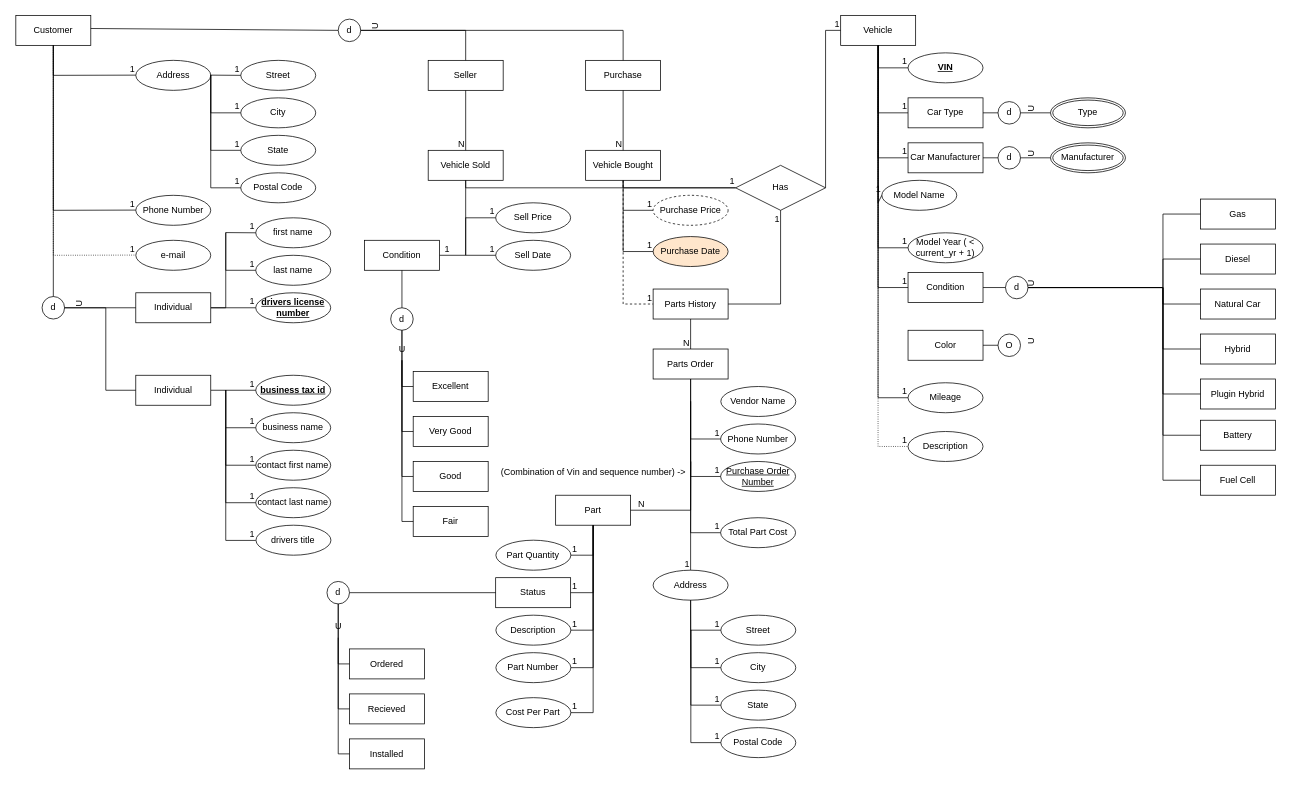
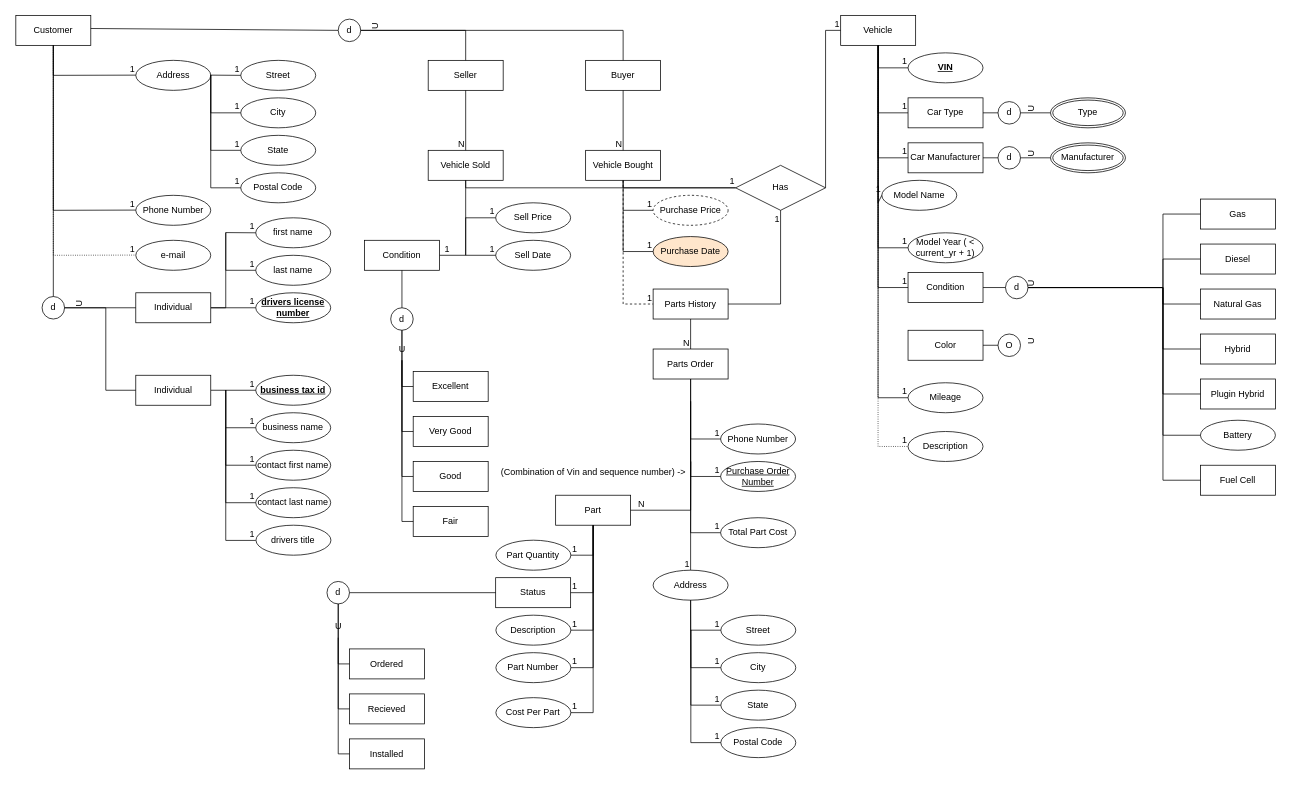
(623, 75) -> (623, 75)
(1238, 304) -> (1238, 304)
(758, 402) -> none
(1238, 435) -> (1238, 435)
